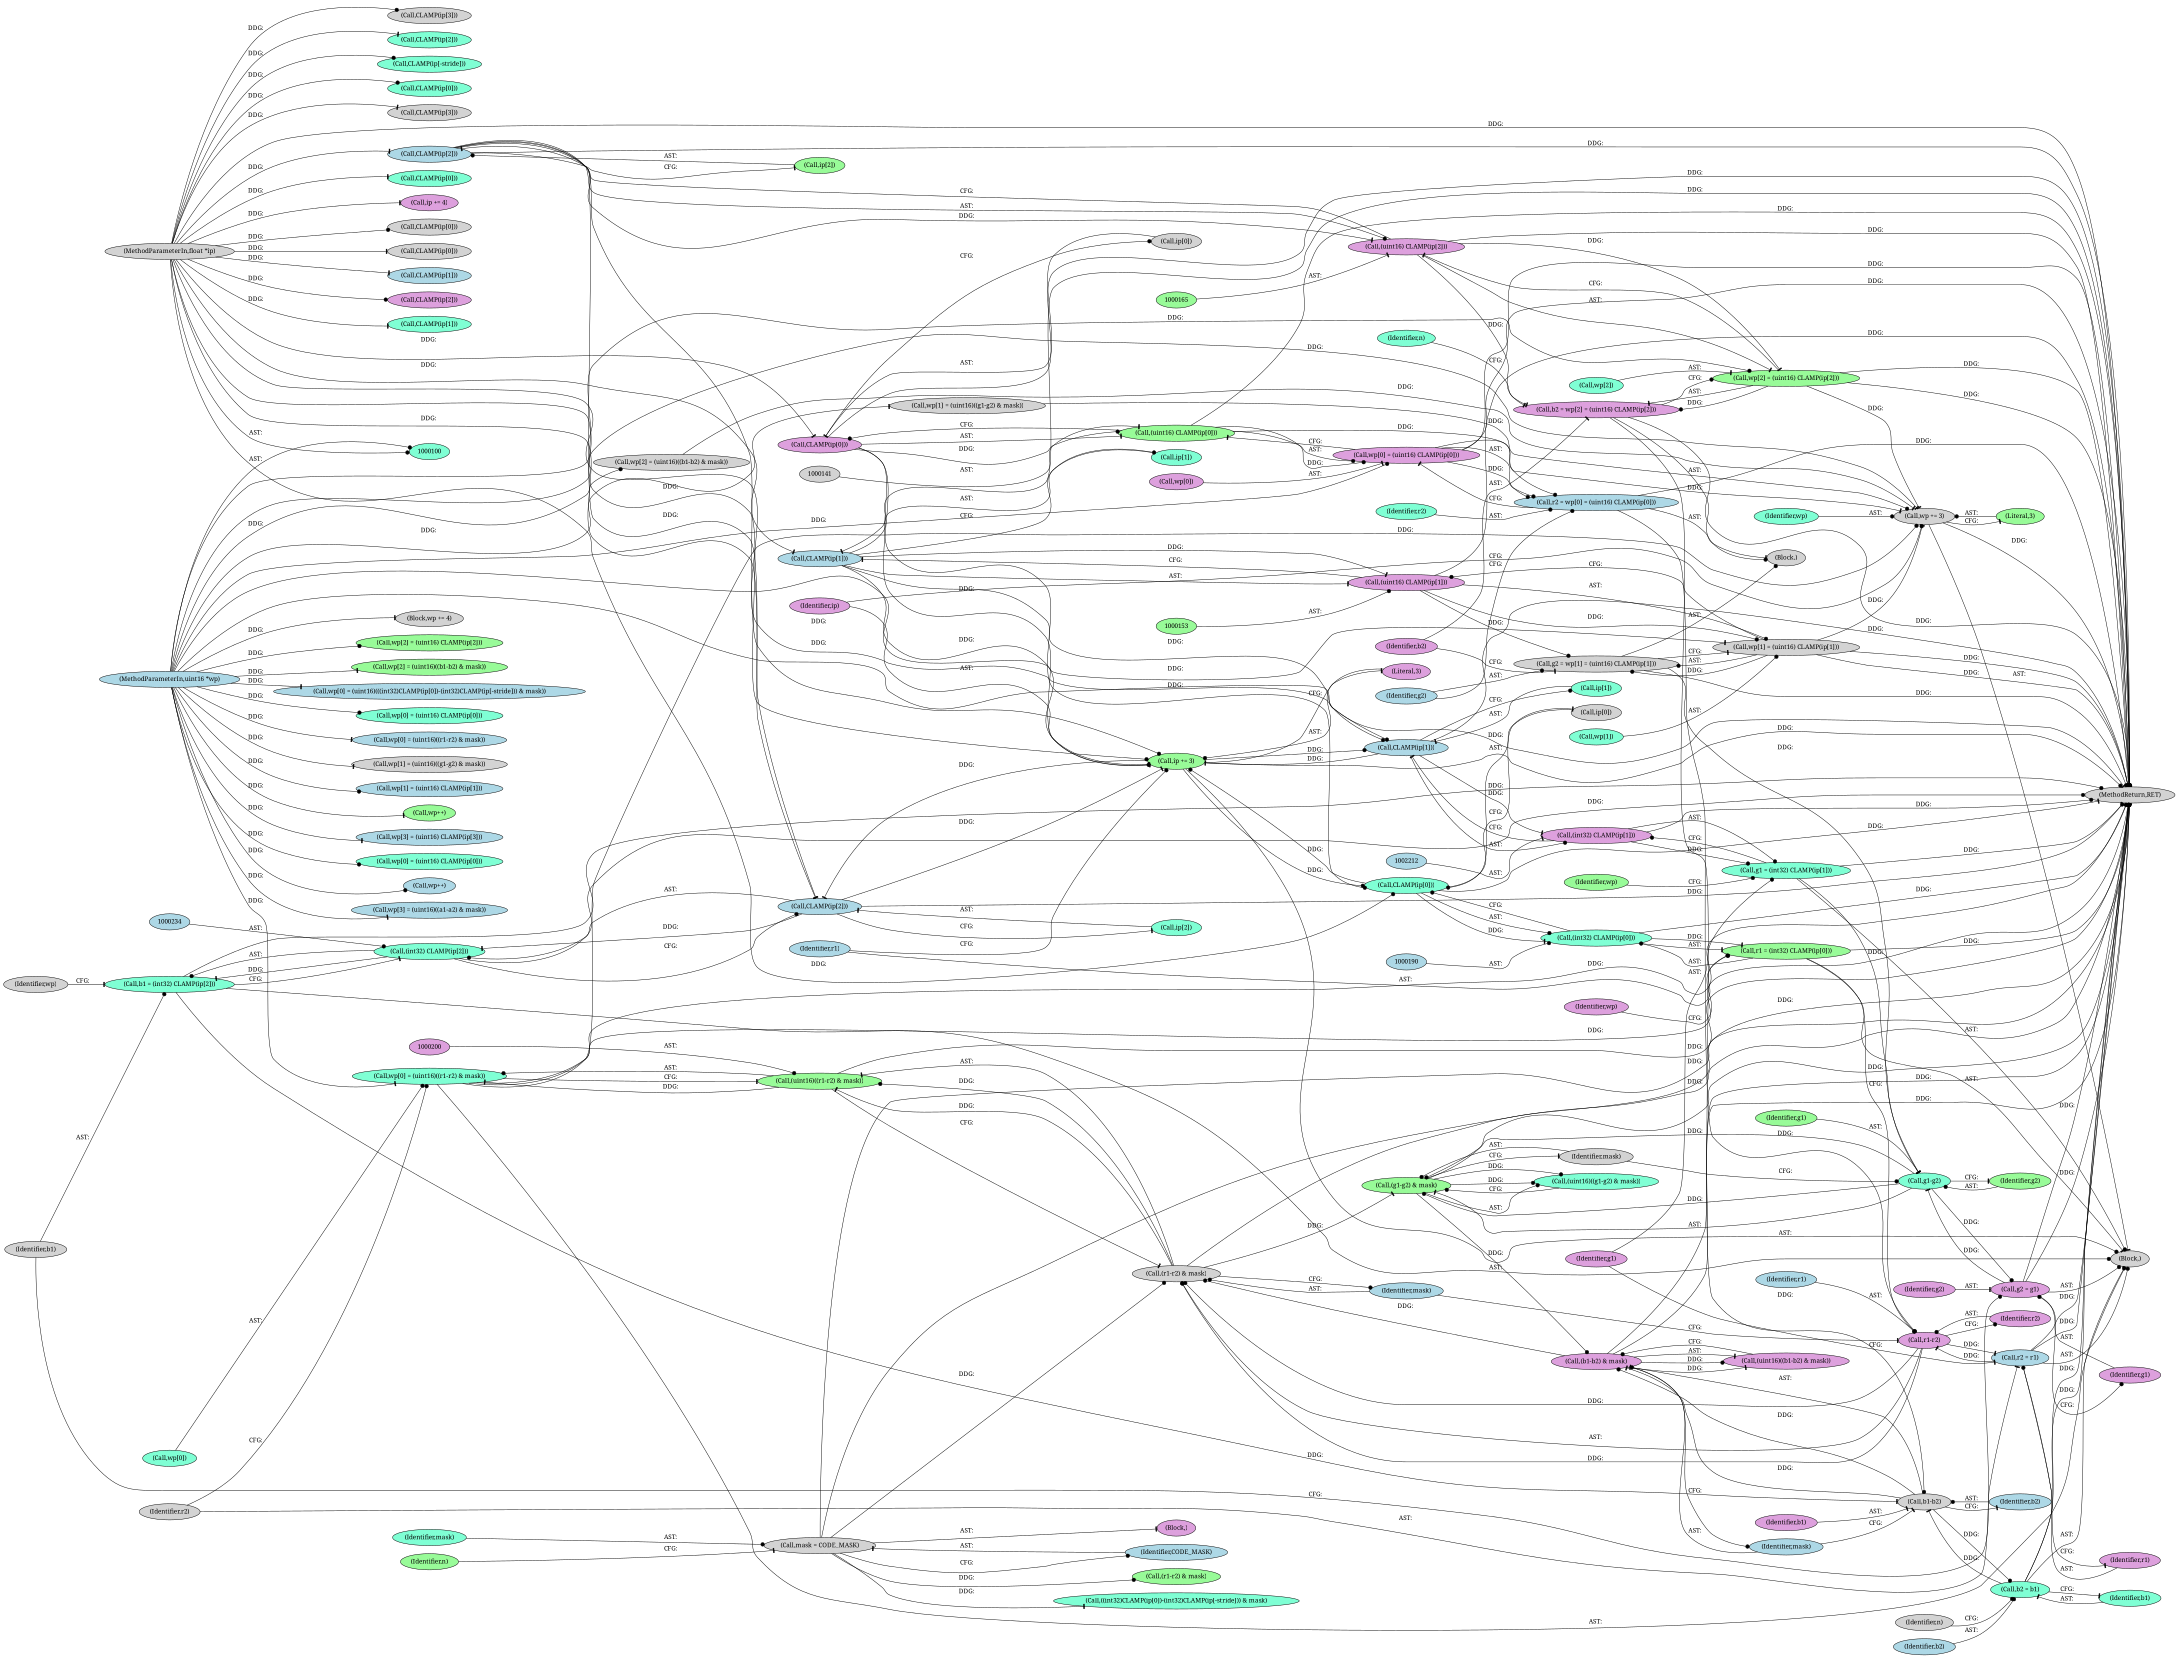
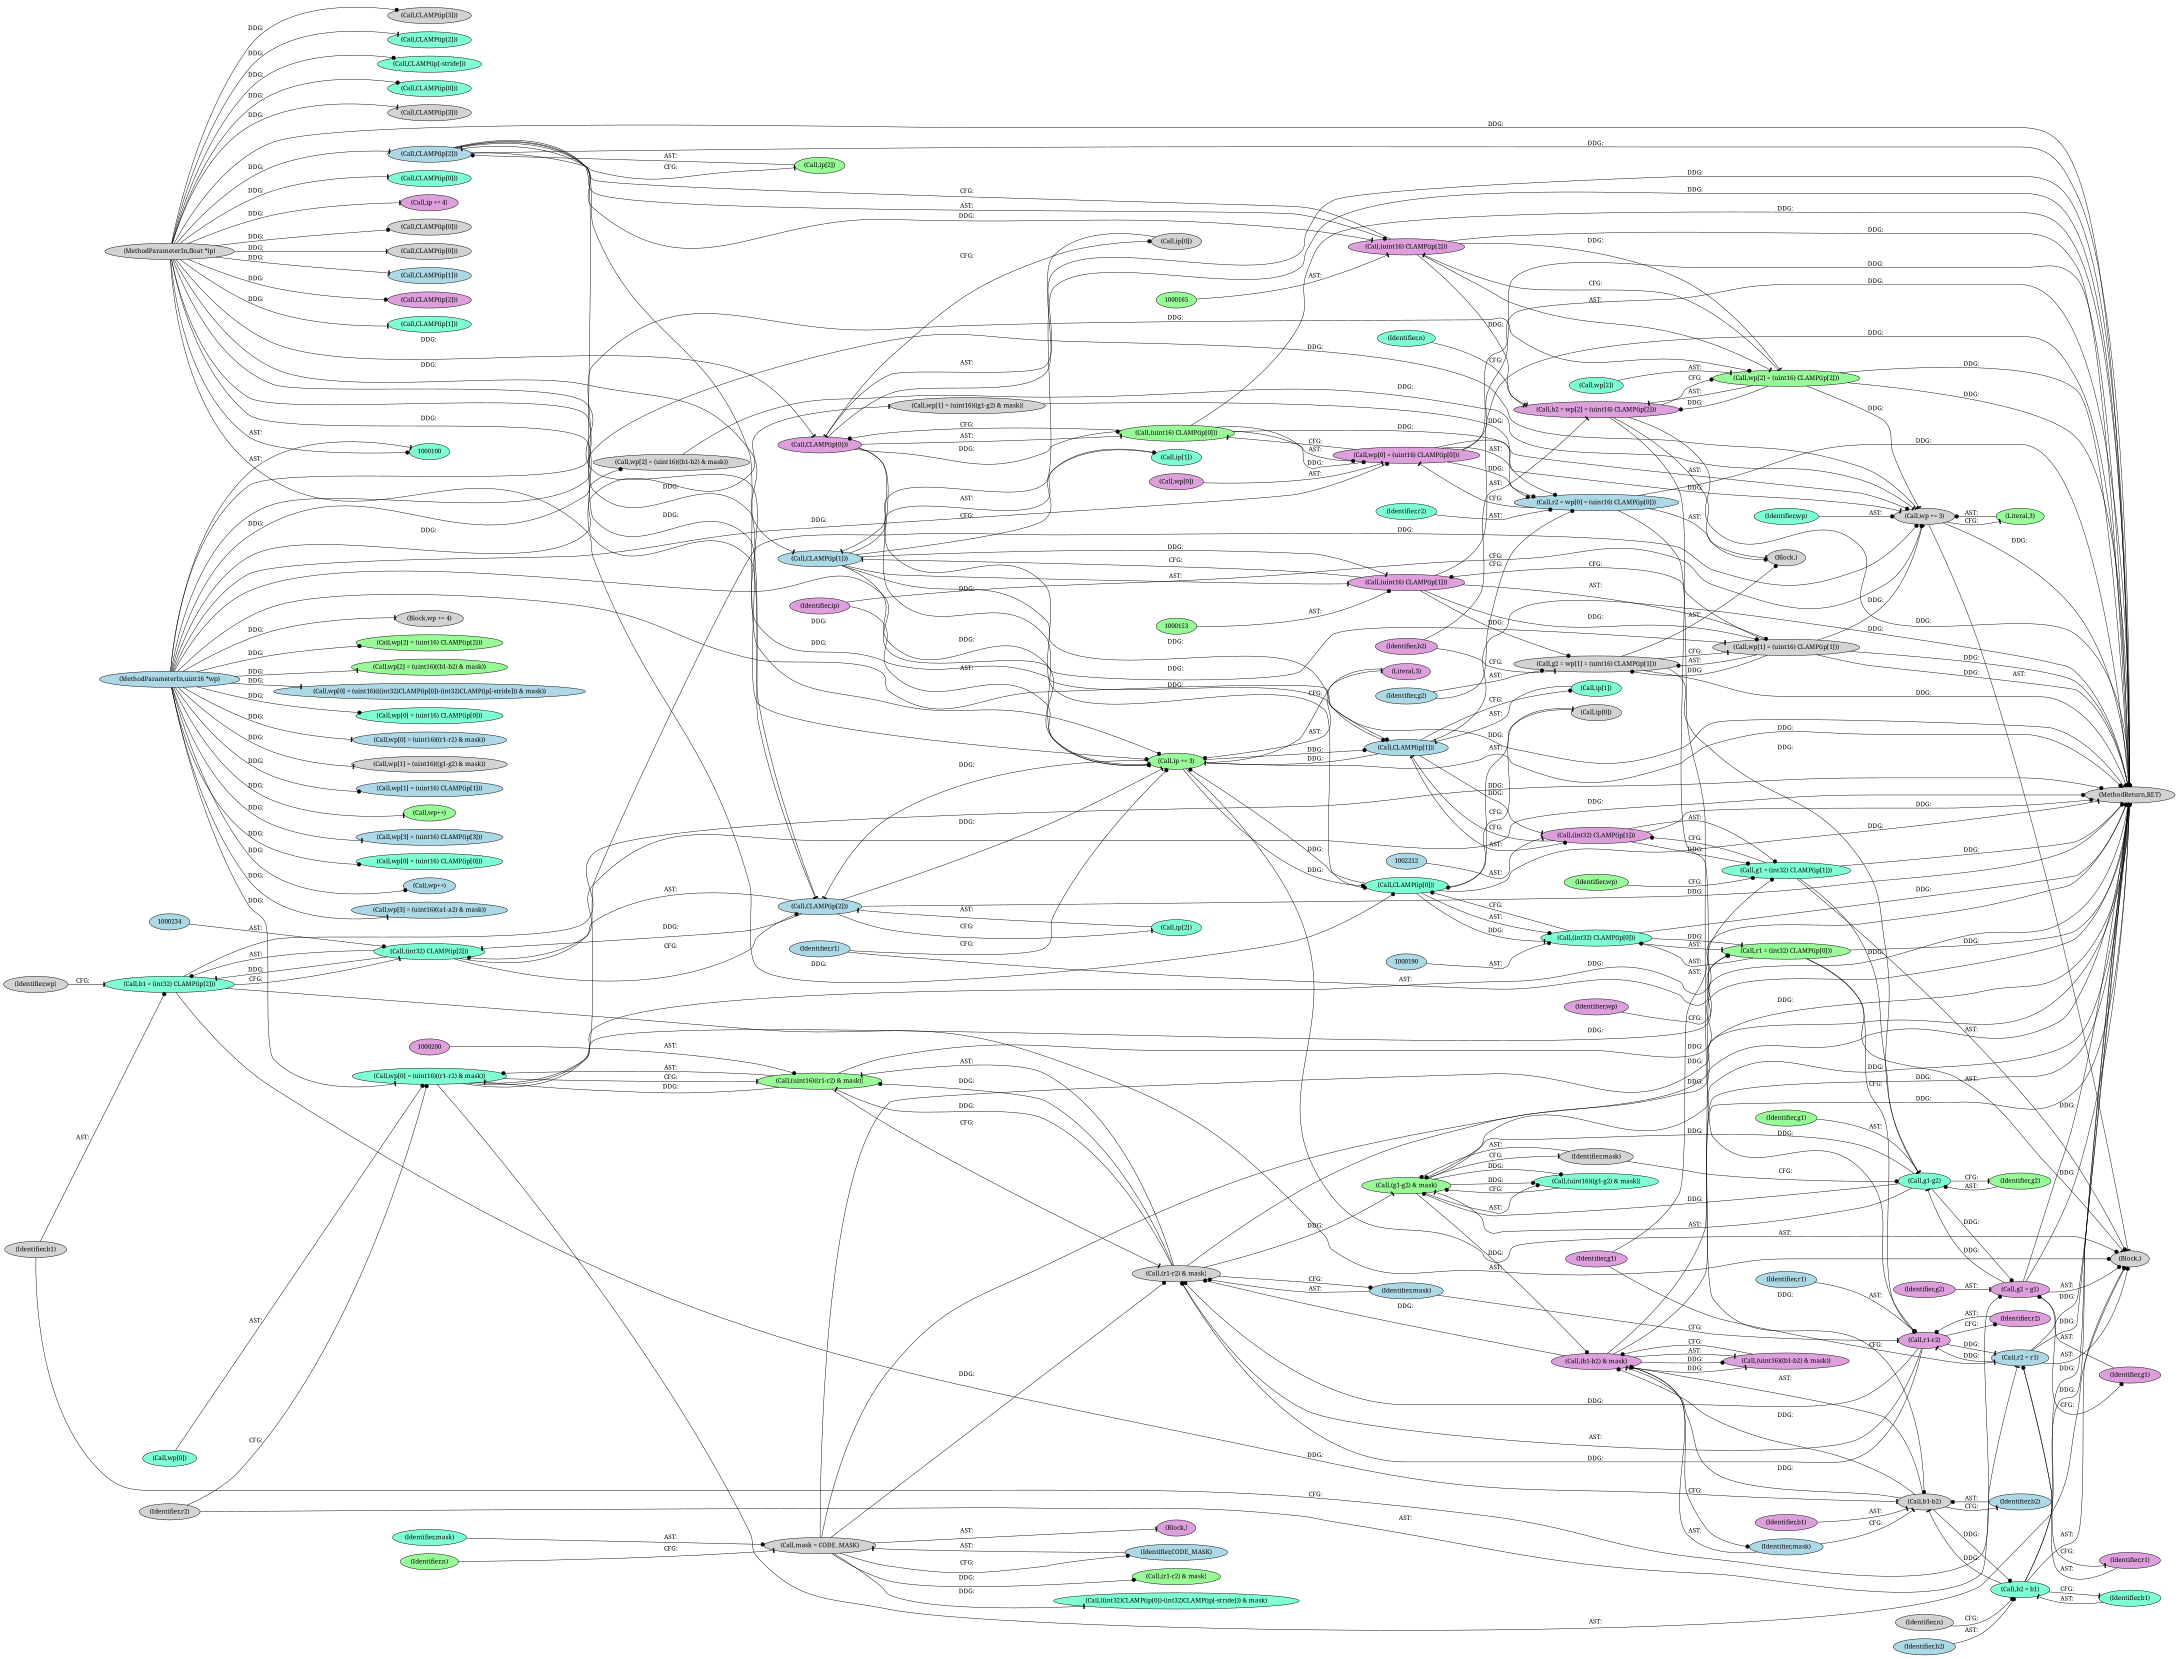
(820, 474) -> none
(232, 491) -> (232, 491)
(1596, 737) -> none
